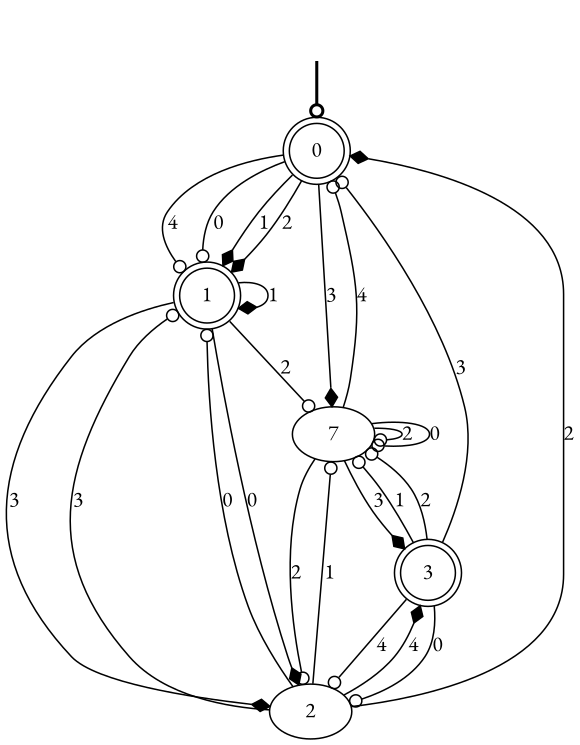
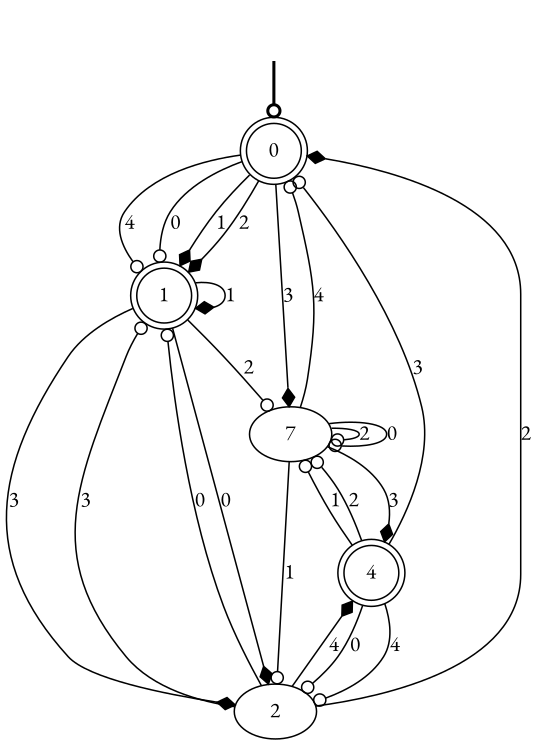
(296, 573) -> (290, 573)
(428, 573) -> (371, 573)
(322, 579) -> none
